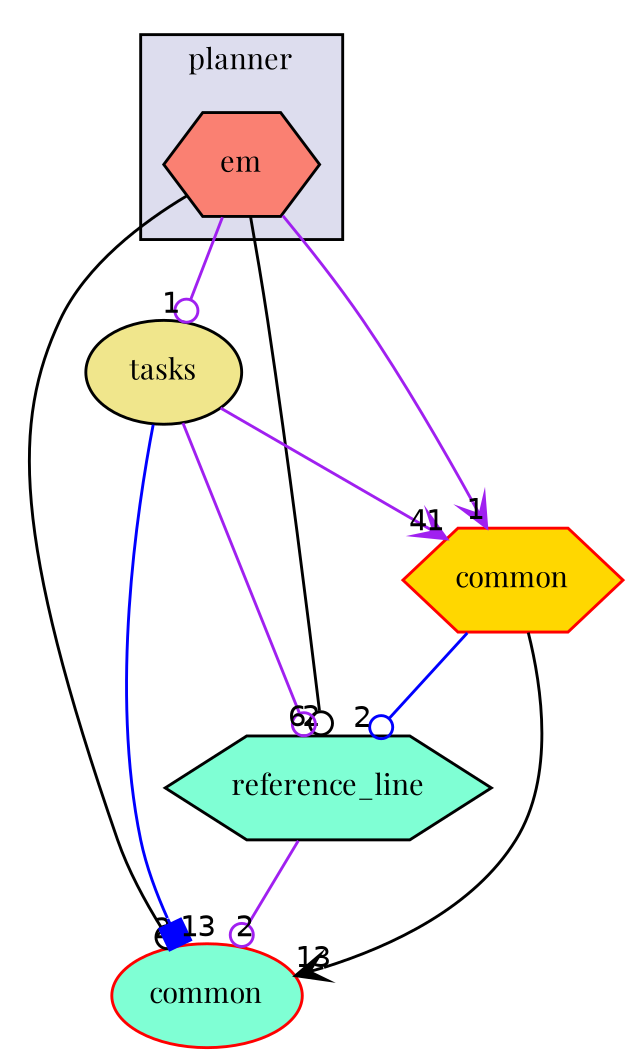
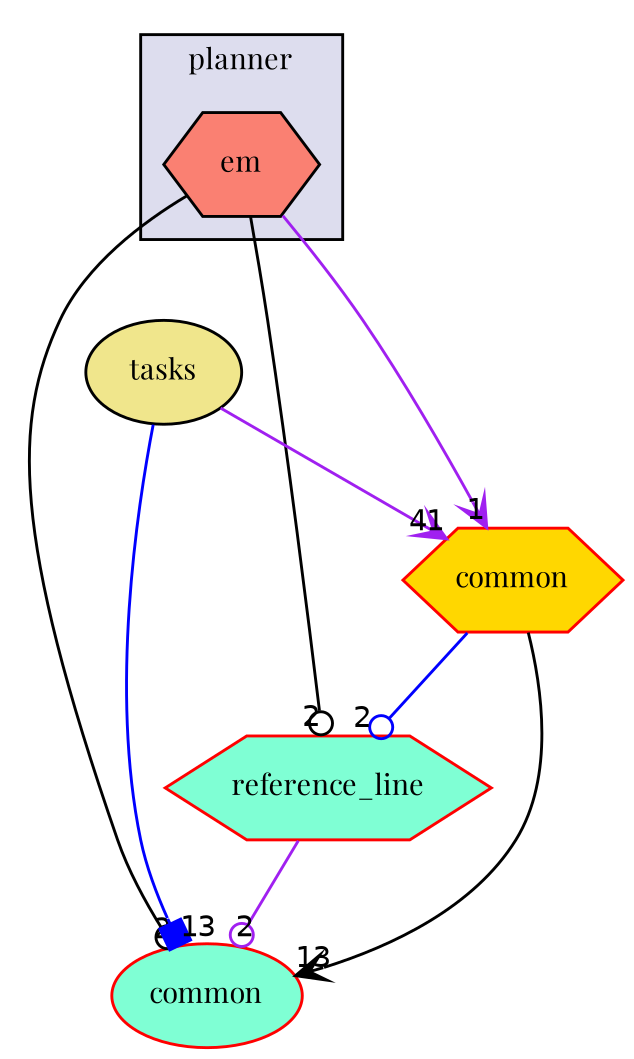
(207, 258) -> none
(241, 568) -> none
(328, 788) -> (328, 788)
